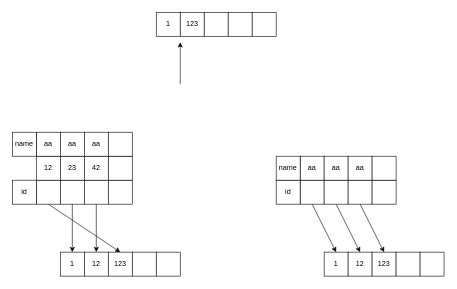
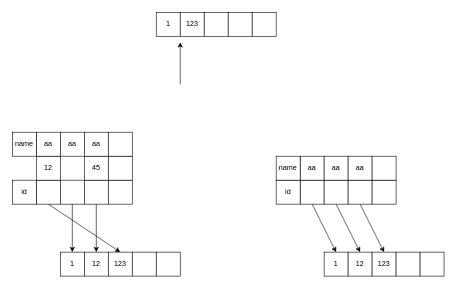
(72, 168) -> none
(96, 168) -> (96, 168)
